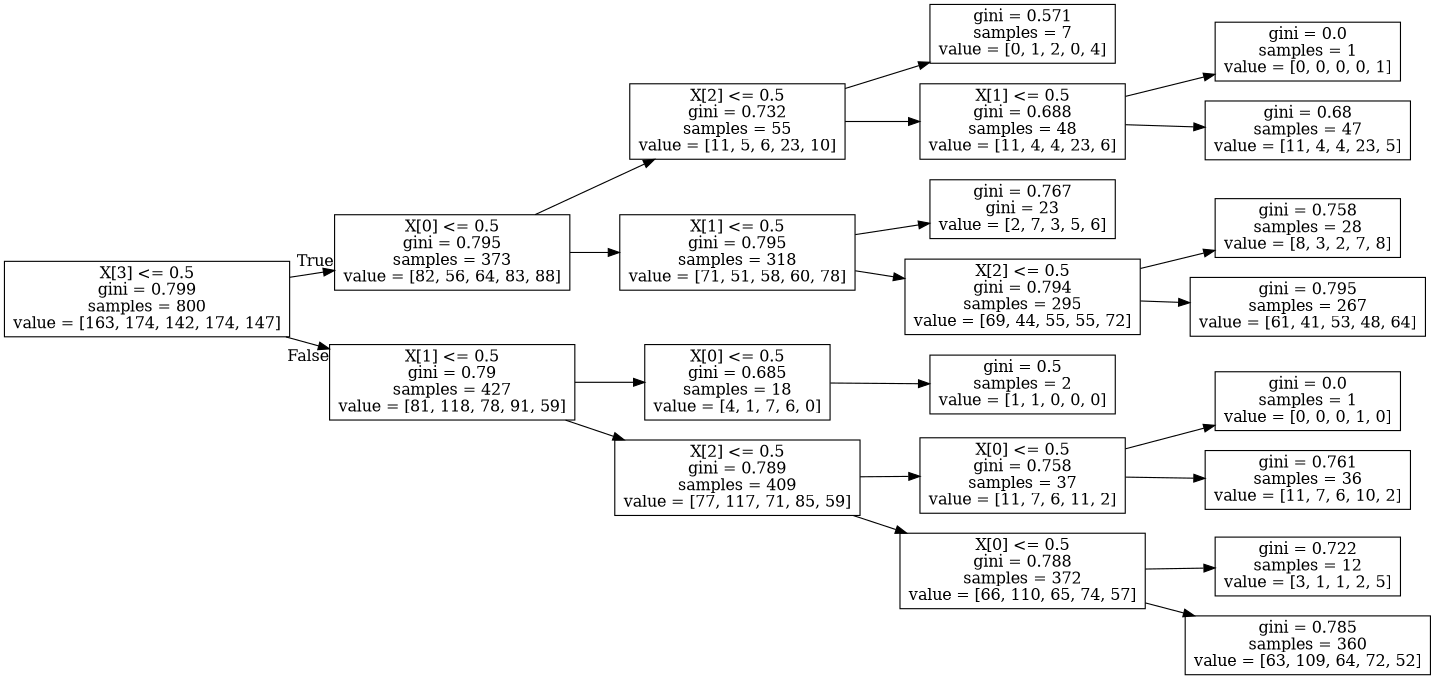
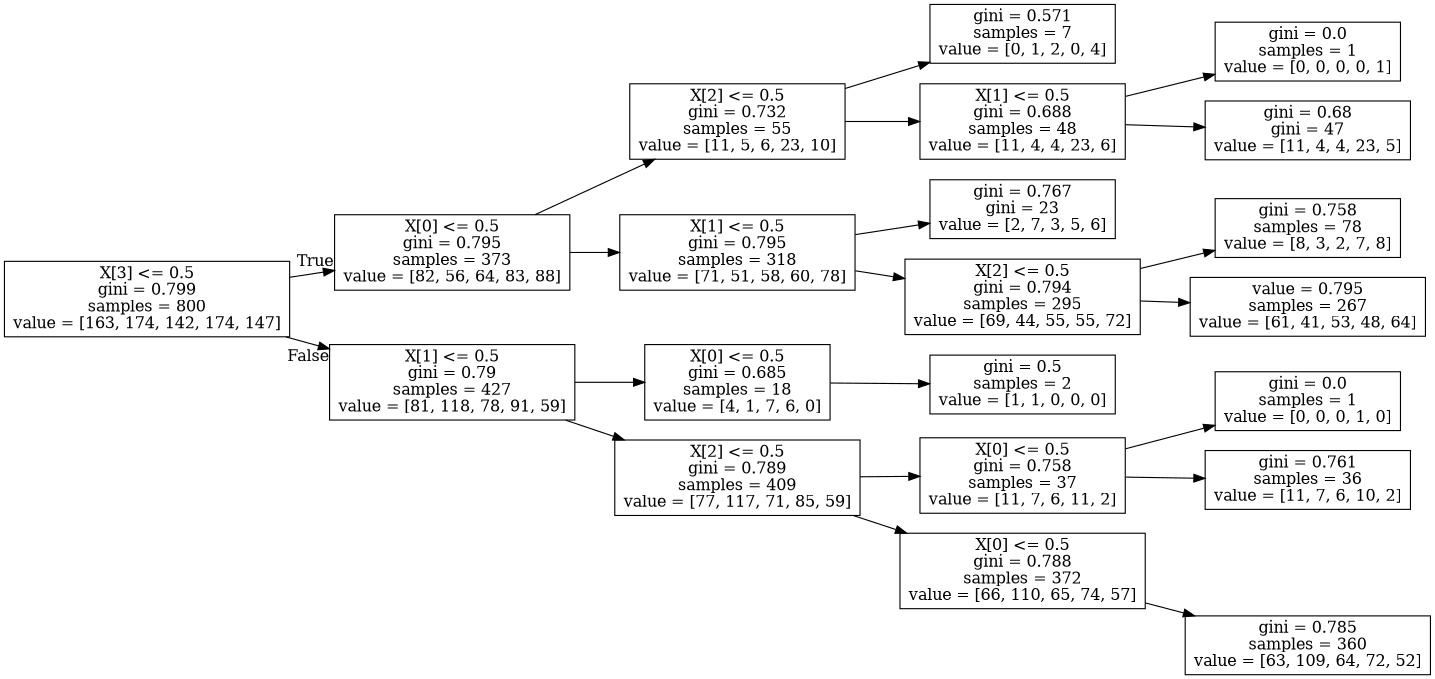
(1308, 130) -> (1308, 130)
(1308, 228) -> (1308, 228)
(1308, 307) -> (1308, 307)
(1308, 567) -> none
